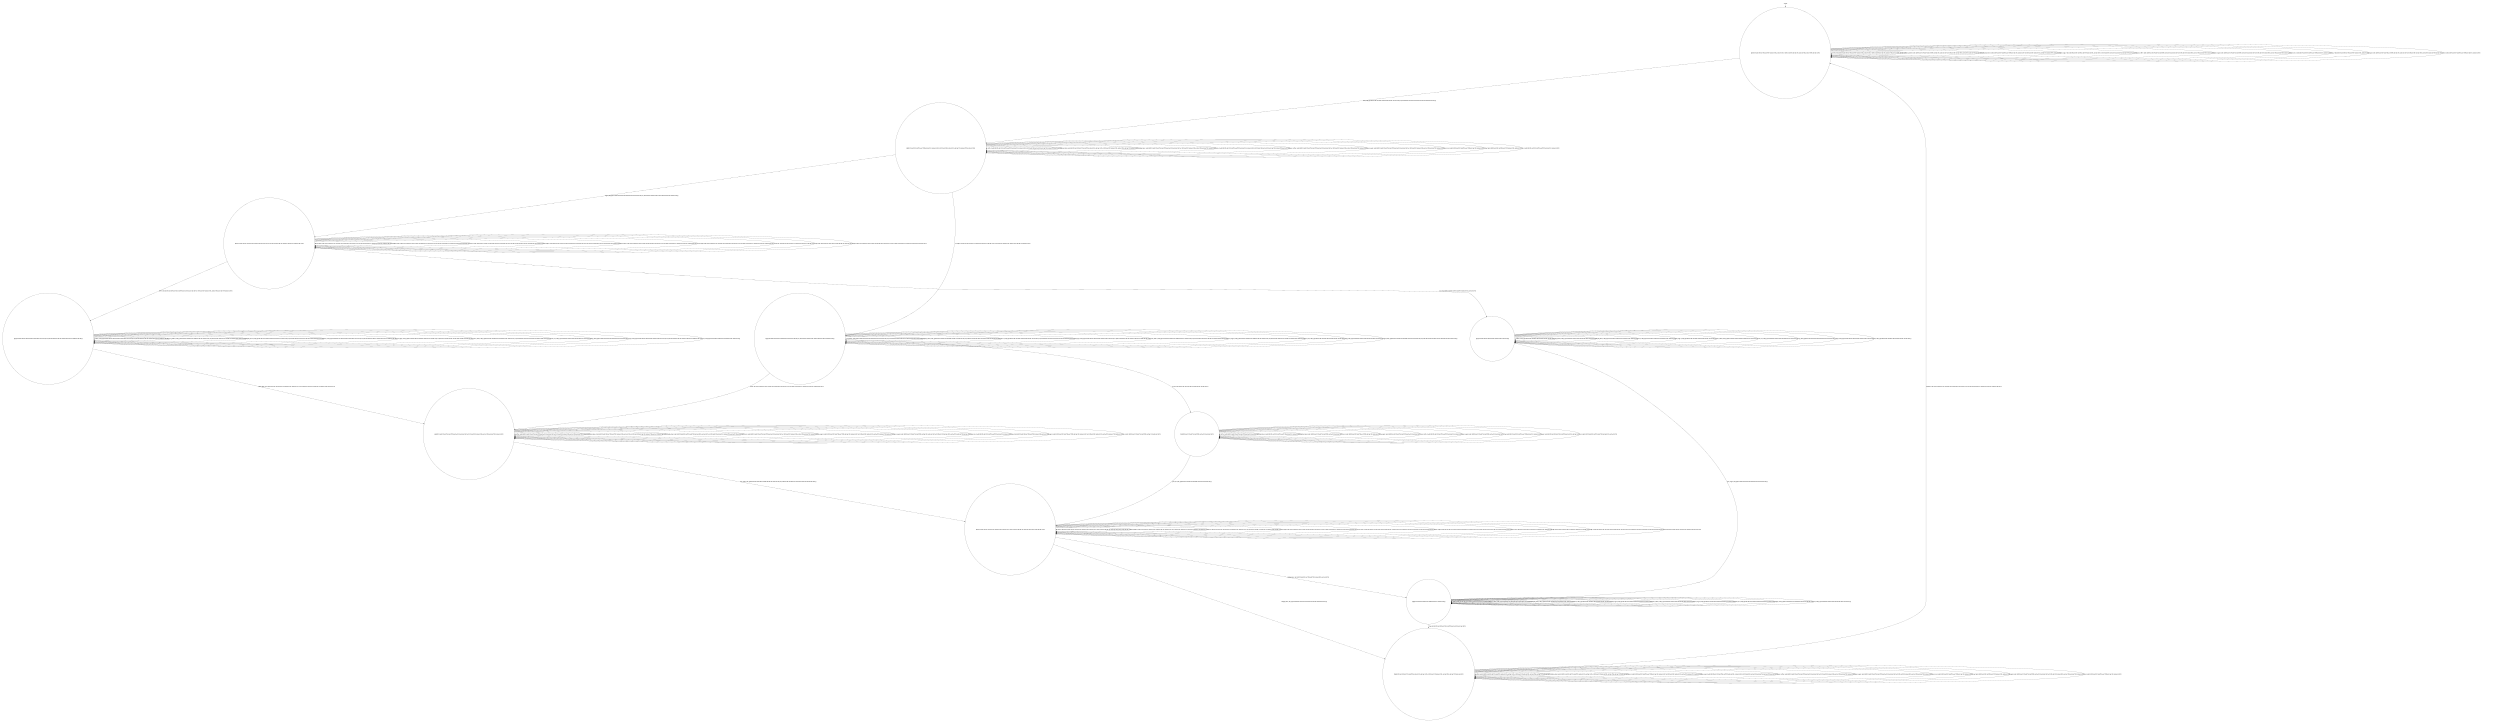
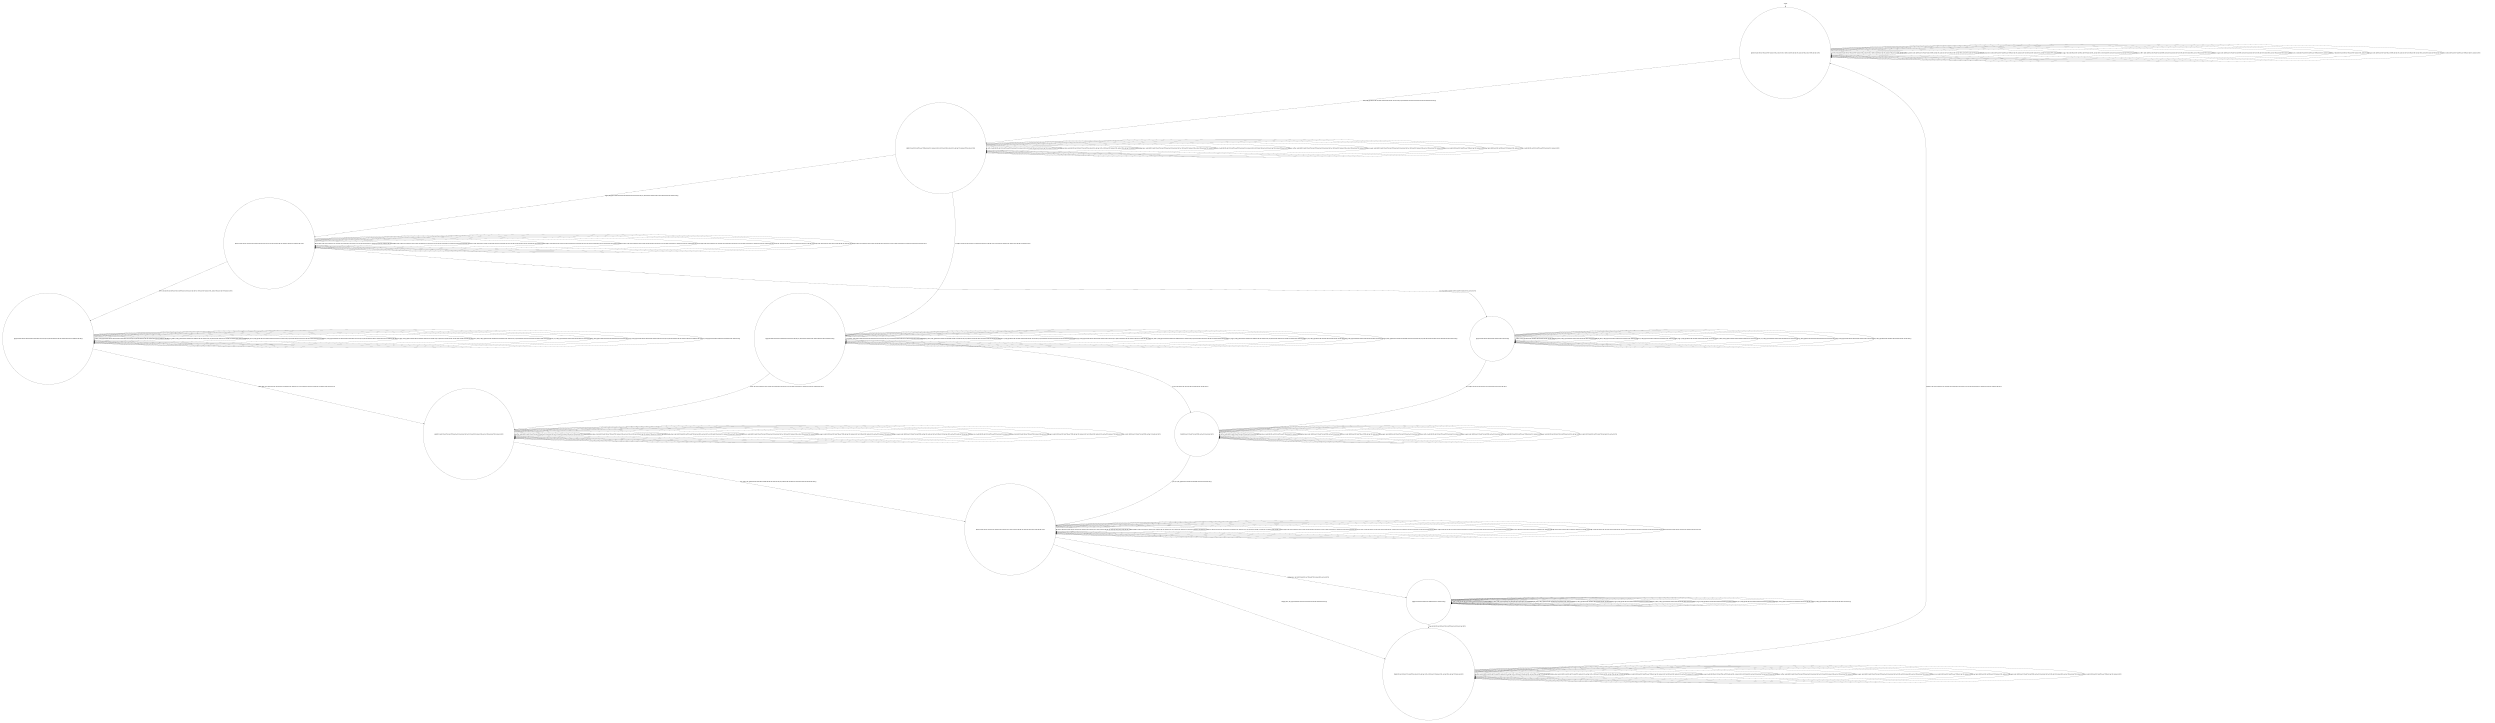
(1736, 533) -> (1362, 416)
